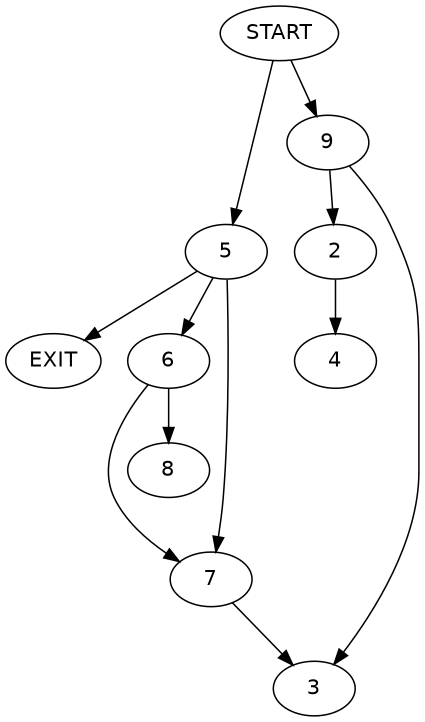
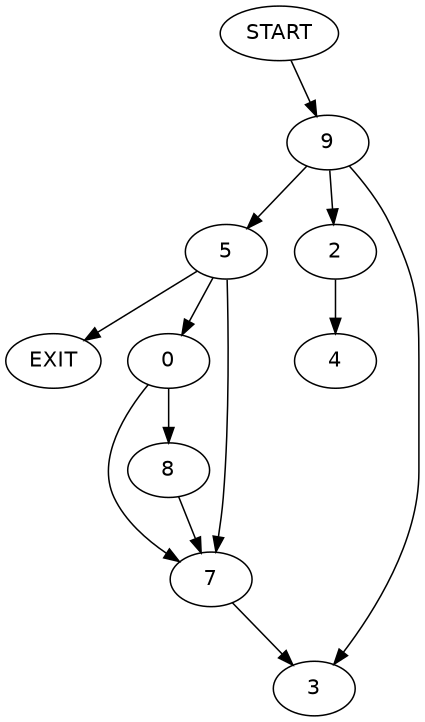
(255, 135) -> (283, 191)
(169, 361) -> (169, 361)
none -> (187, 518)
